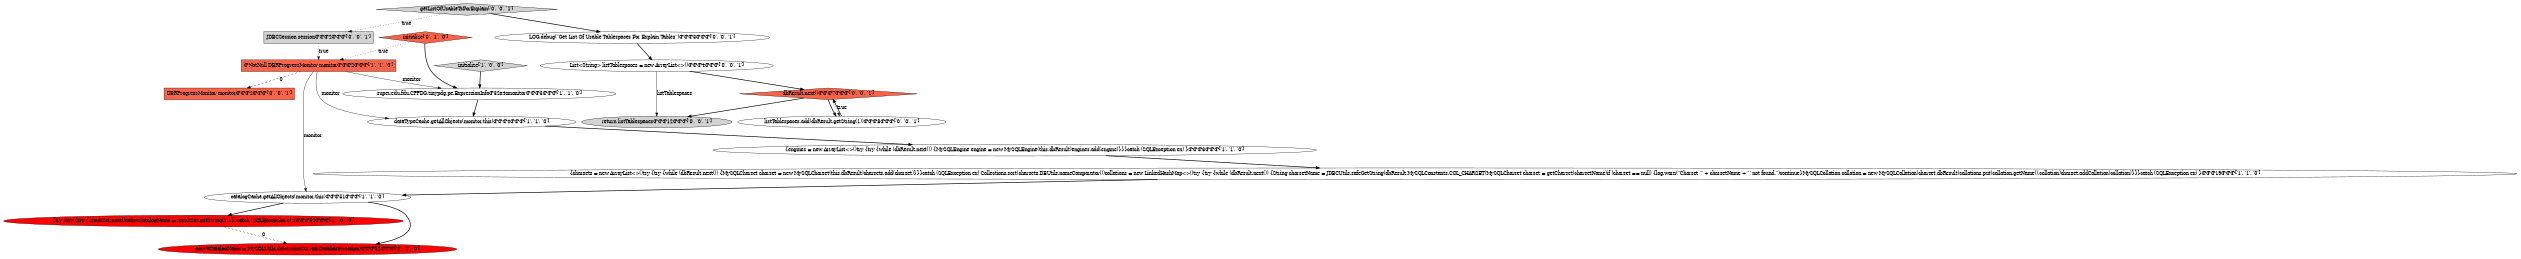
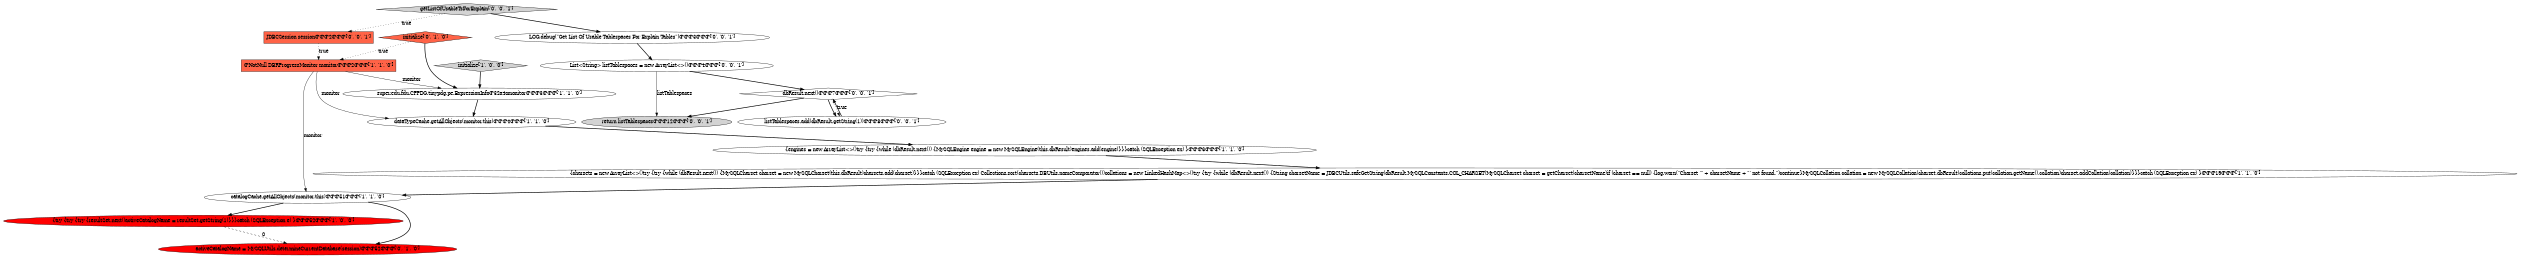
(319, 38) -> (319, 38)
(229, 94) -> none
(828, 94) -> (828, 94)
